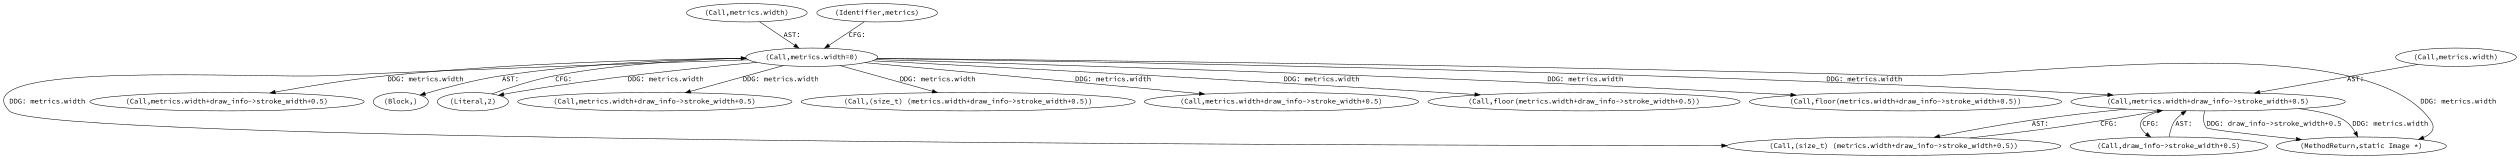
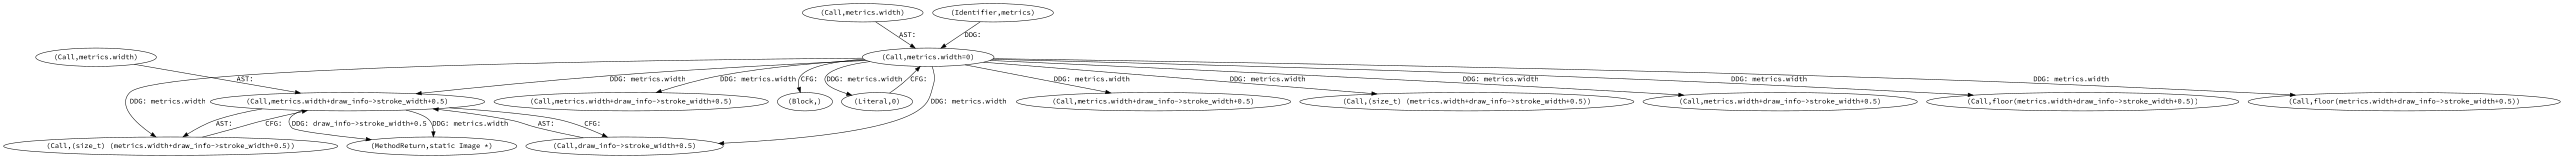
(859, 35) -> (975, 35)
(1672, 70) -> (847, 131)
(513, 79) -> (812, 79)
(473, 102) -> (877, 102)
